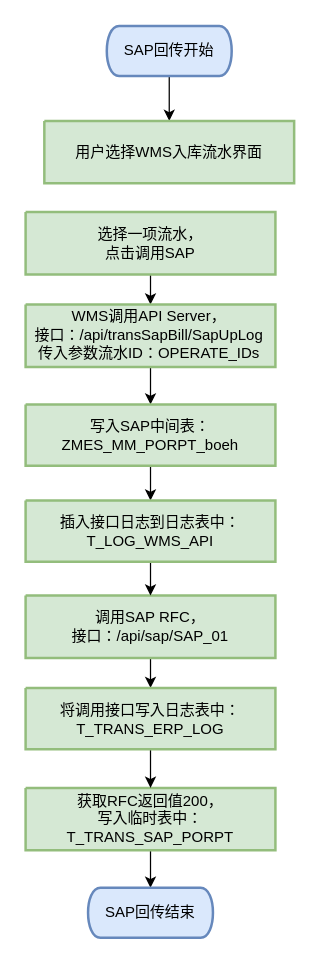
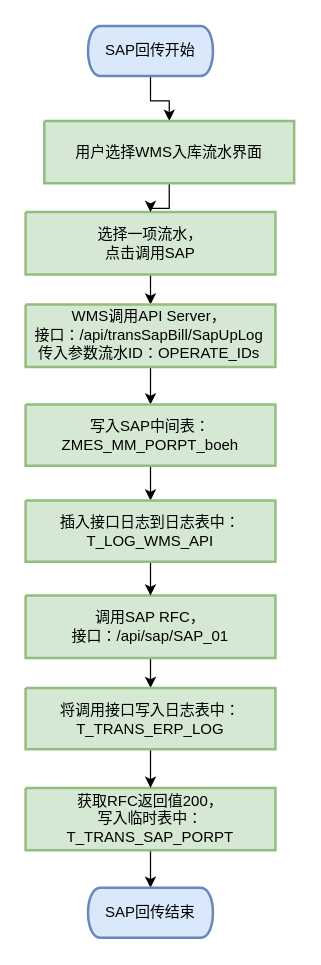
(169, 51) -> (151, 51)
none -> (169, 206)
